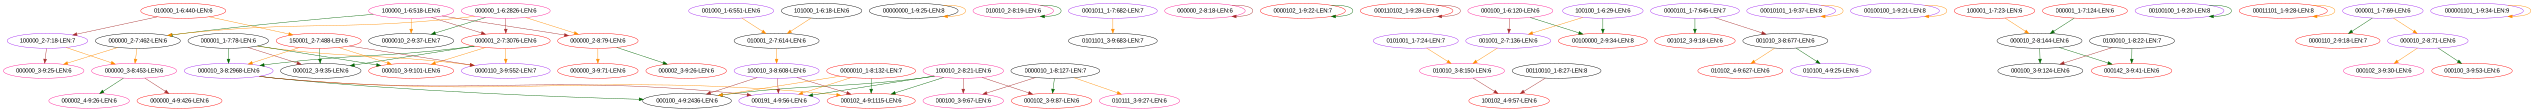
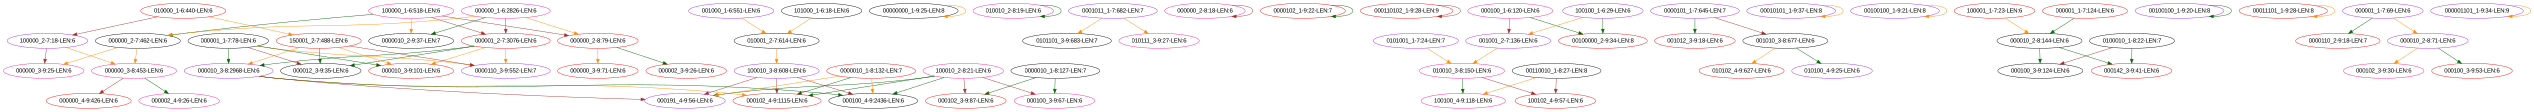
(47, 41) -> (47, 41)
(1014, 84) -> (1055, 84)
(1096, 85) -> (1134, 25)
none -> (1463, 101)
